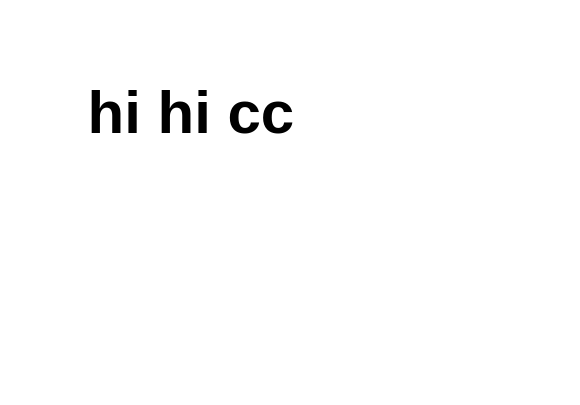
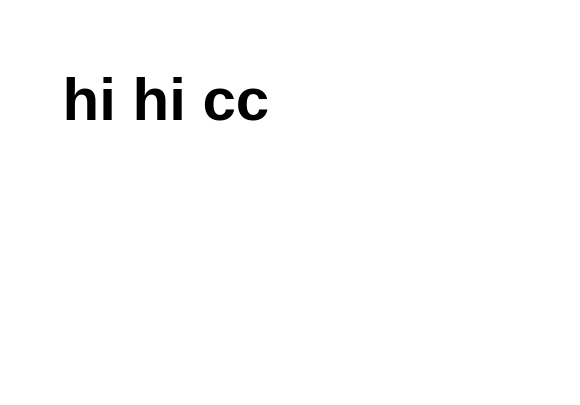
(314, 214) -> (289, 201)
